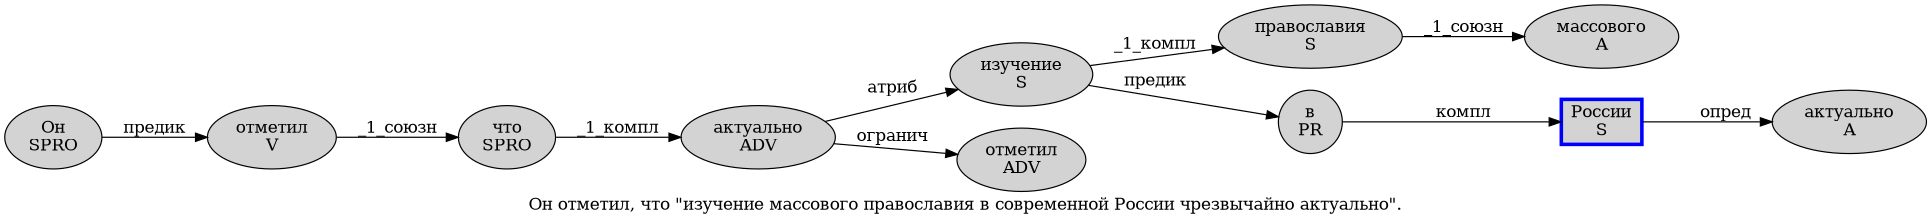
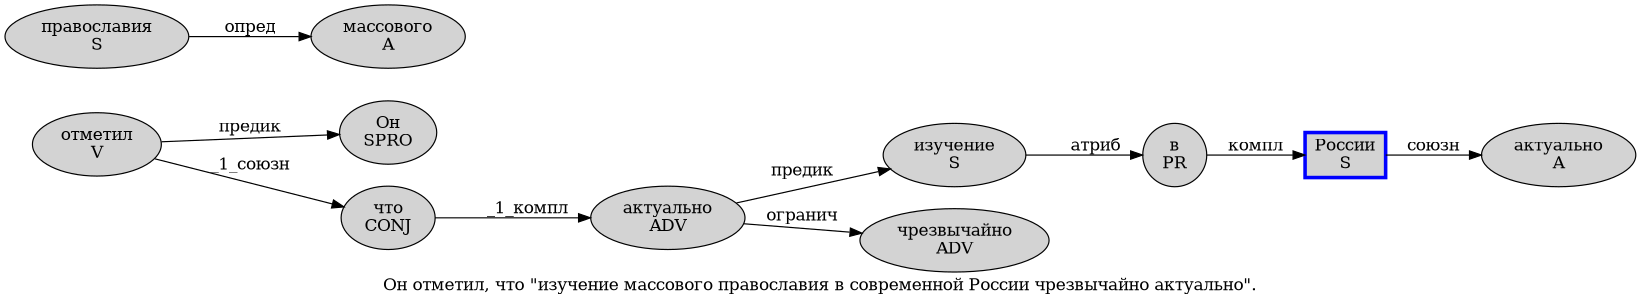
(1463, 28) -> (250, 28)
(1151, 57) -> none
(1155, 81) -> (1096, 146)
(893, 88) -> (802, 171)
(1725, 113) -> (1434, 146)
(149, 137) -> (244, 138)
(507, 137) -> (388, 218)
(1021, 160) -> (955, 240)
